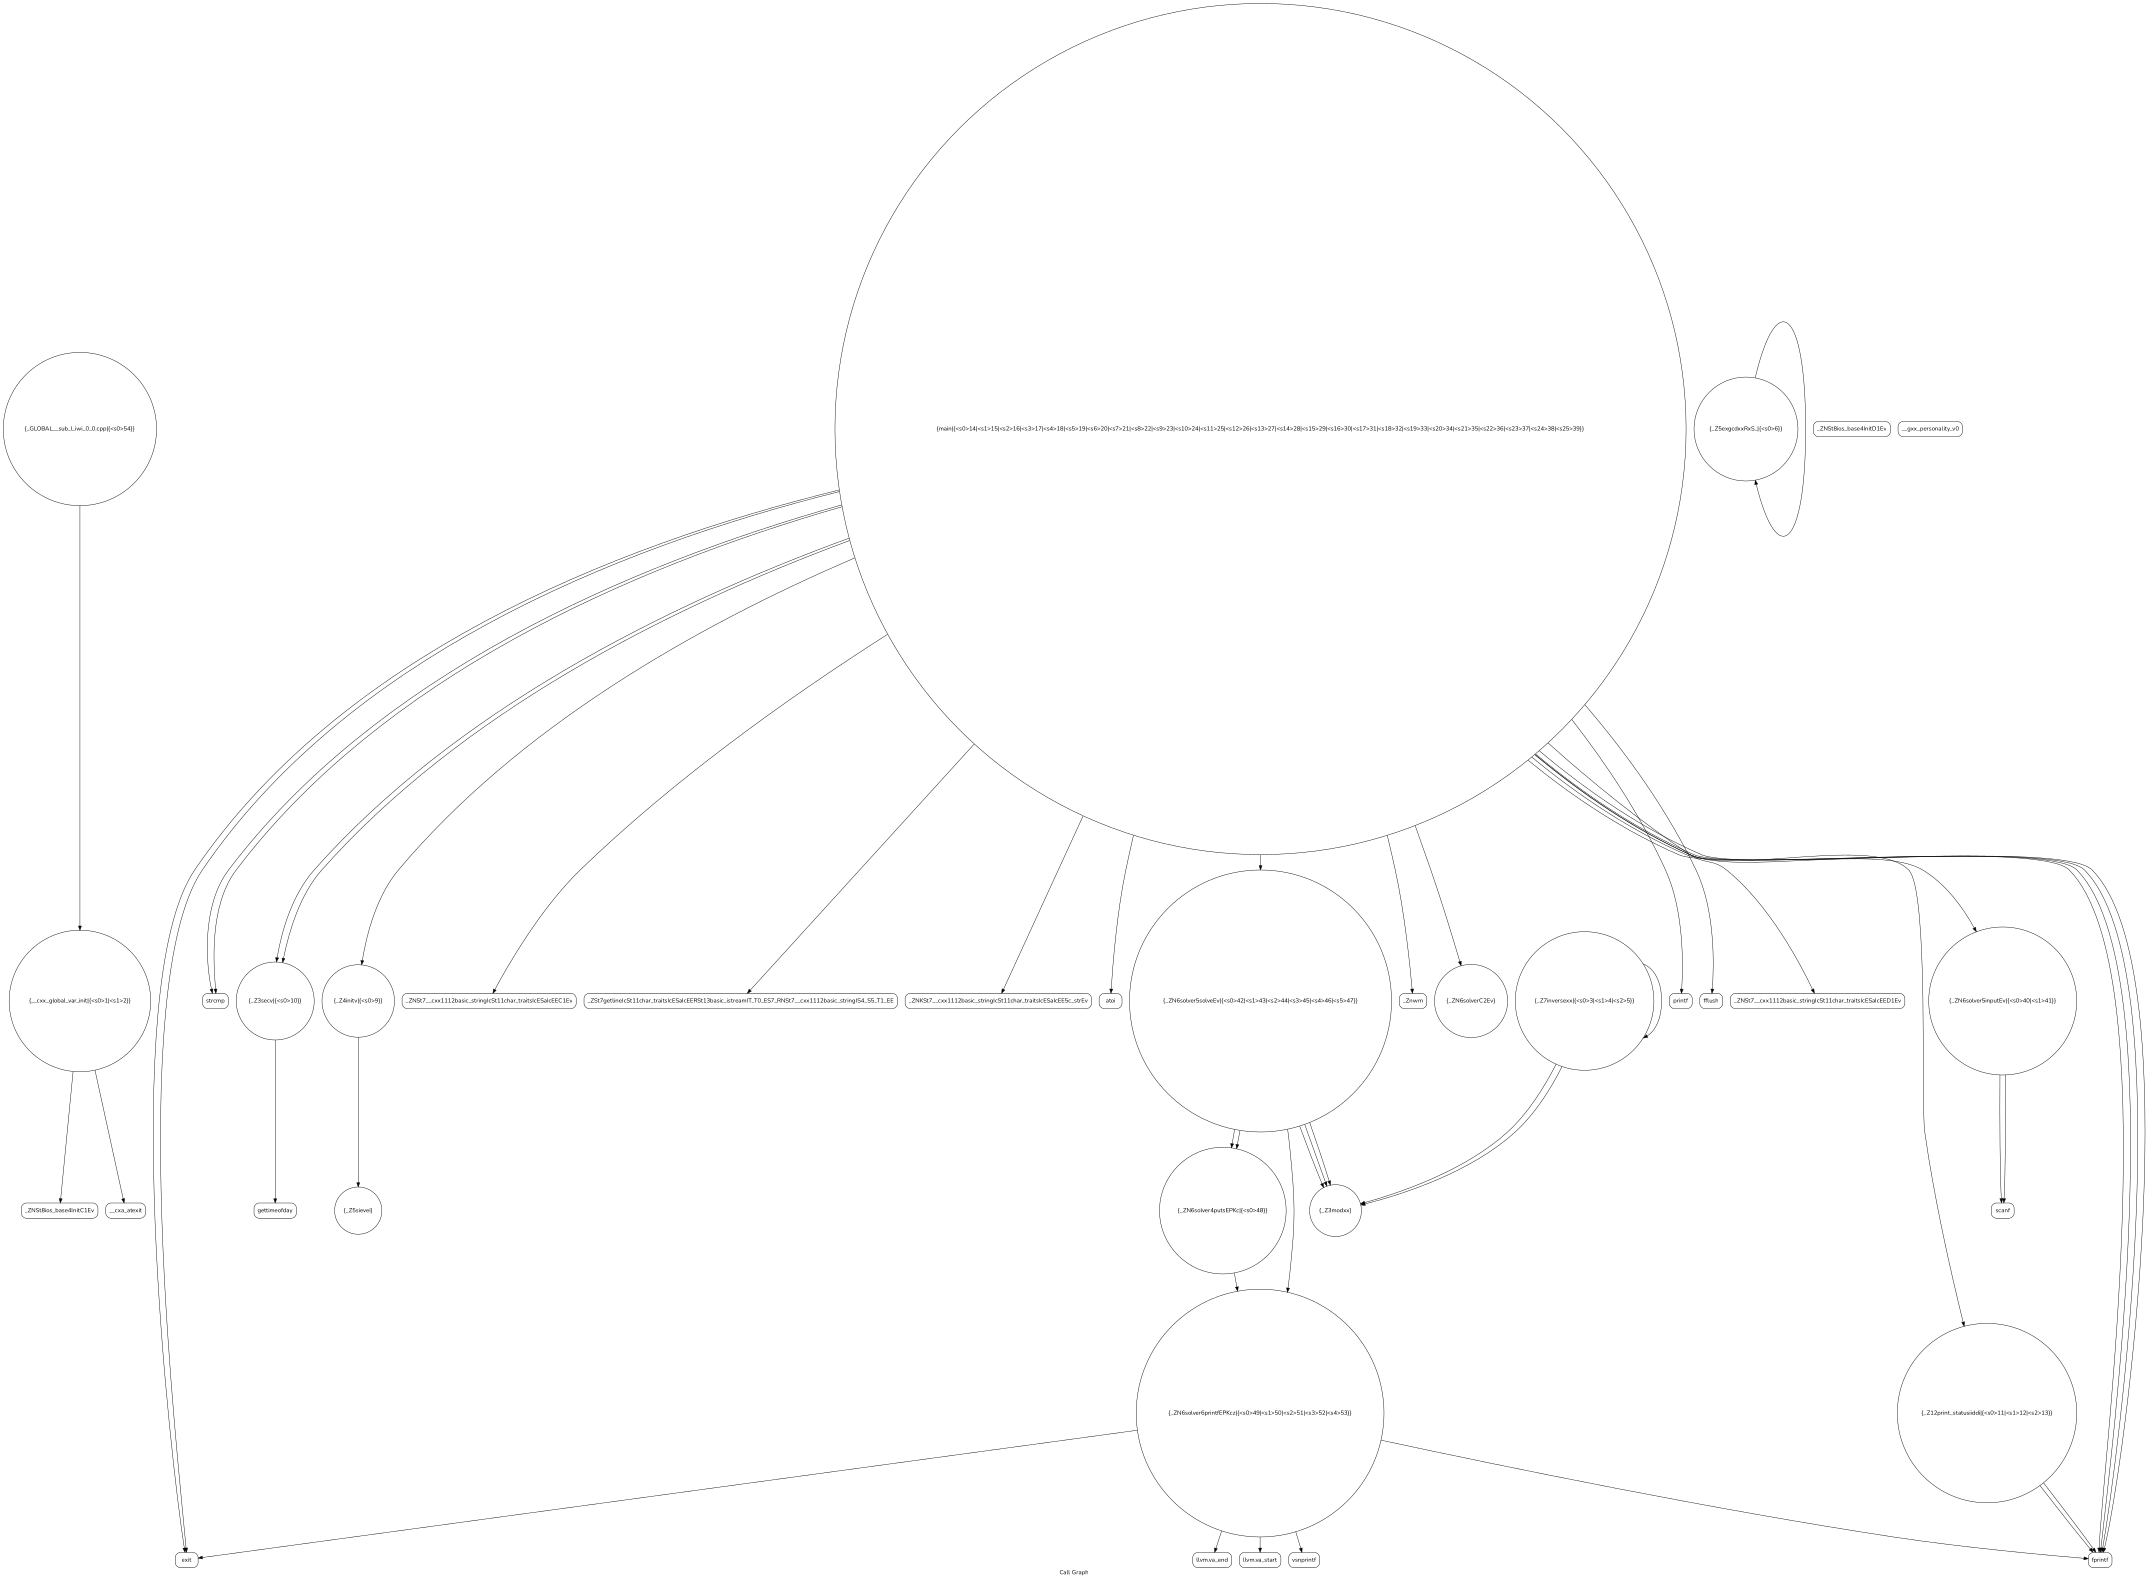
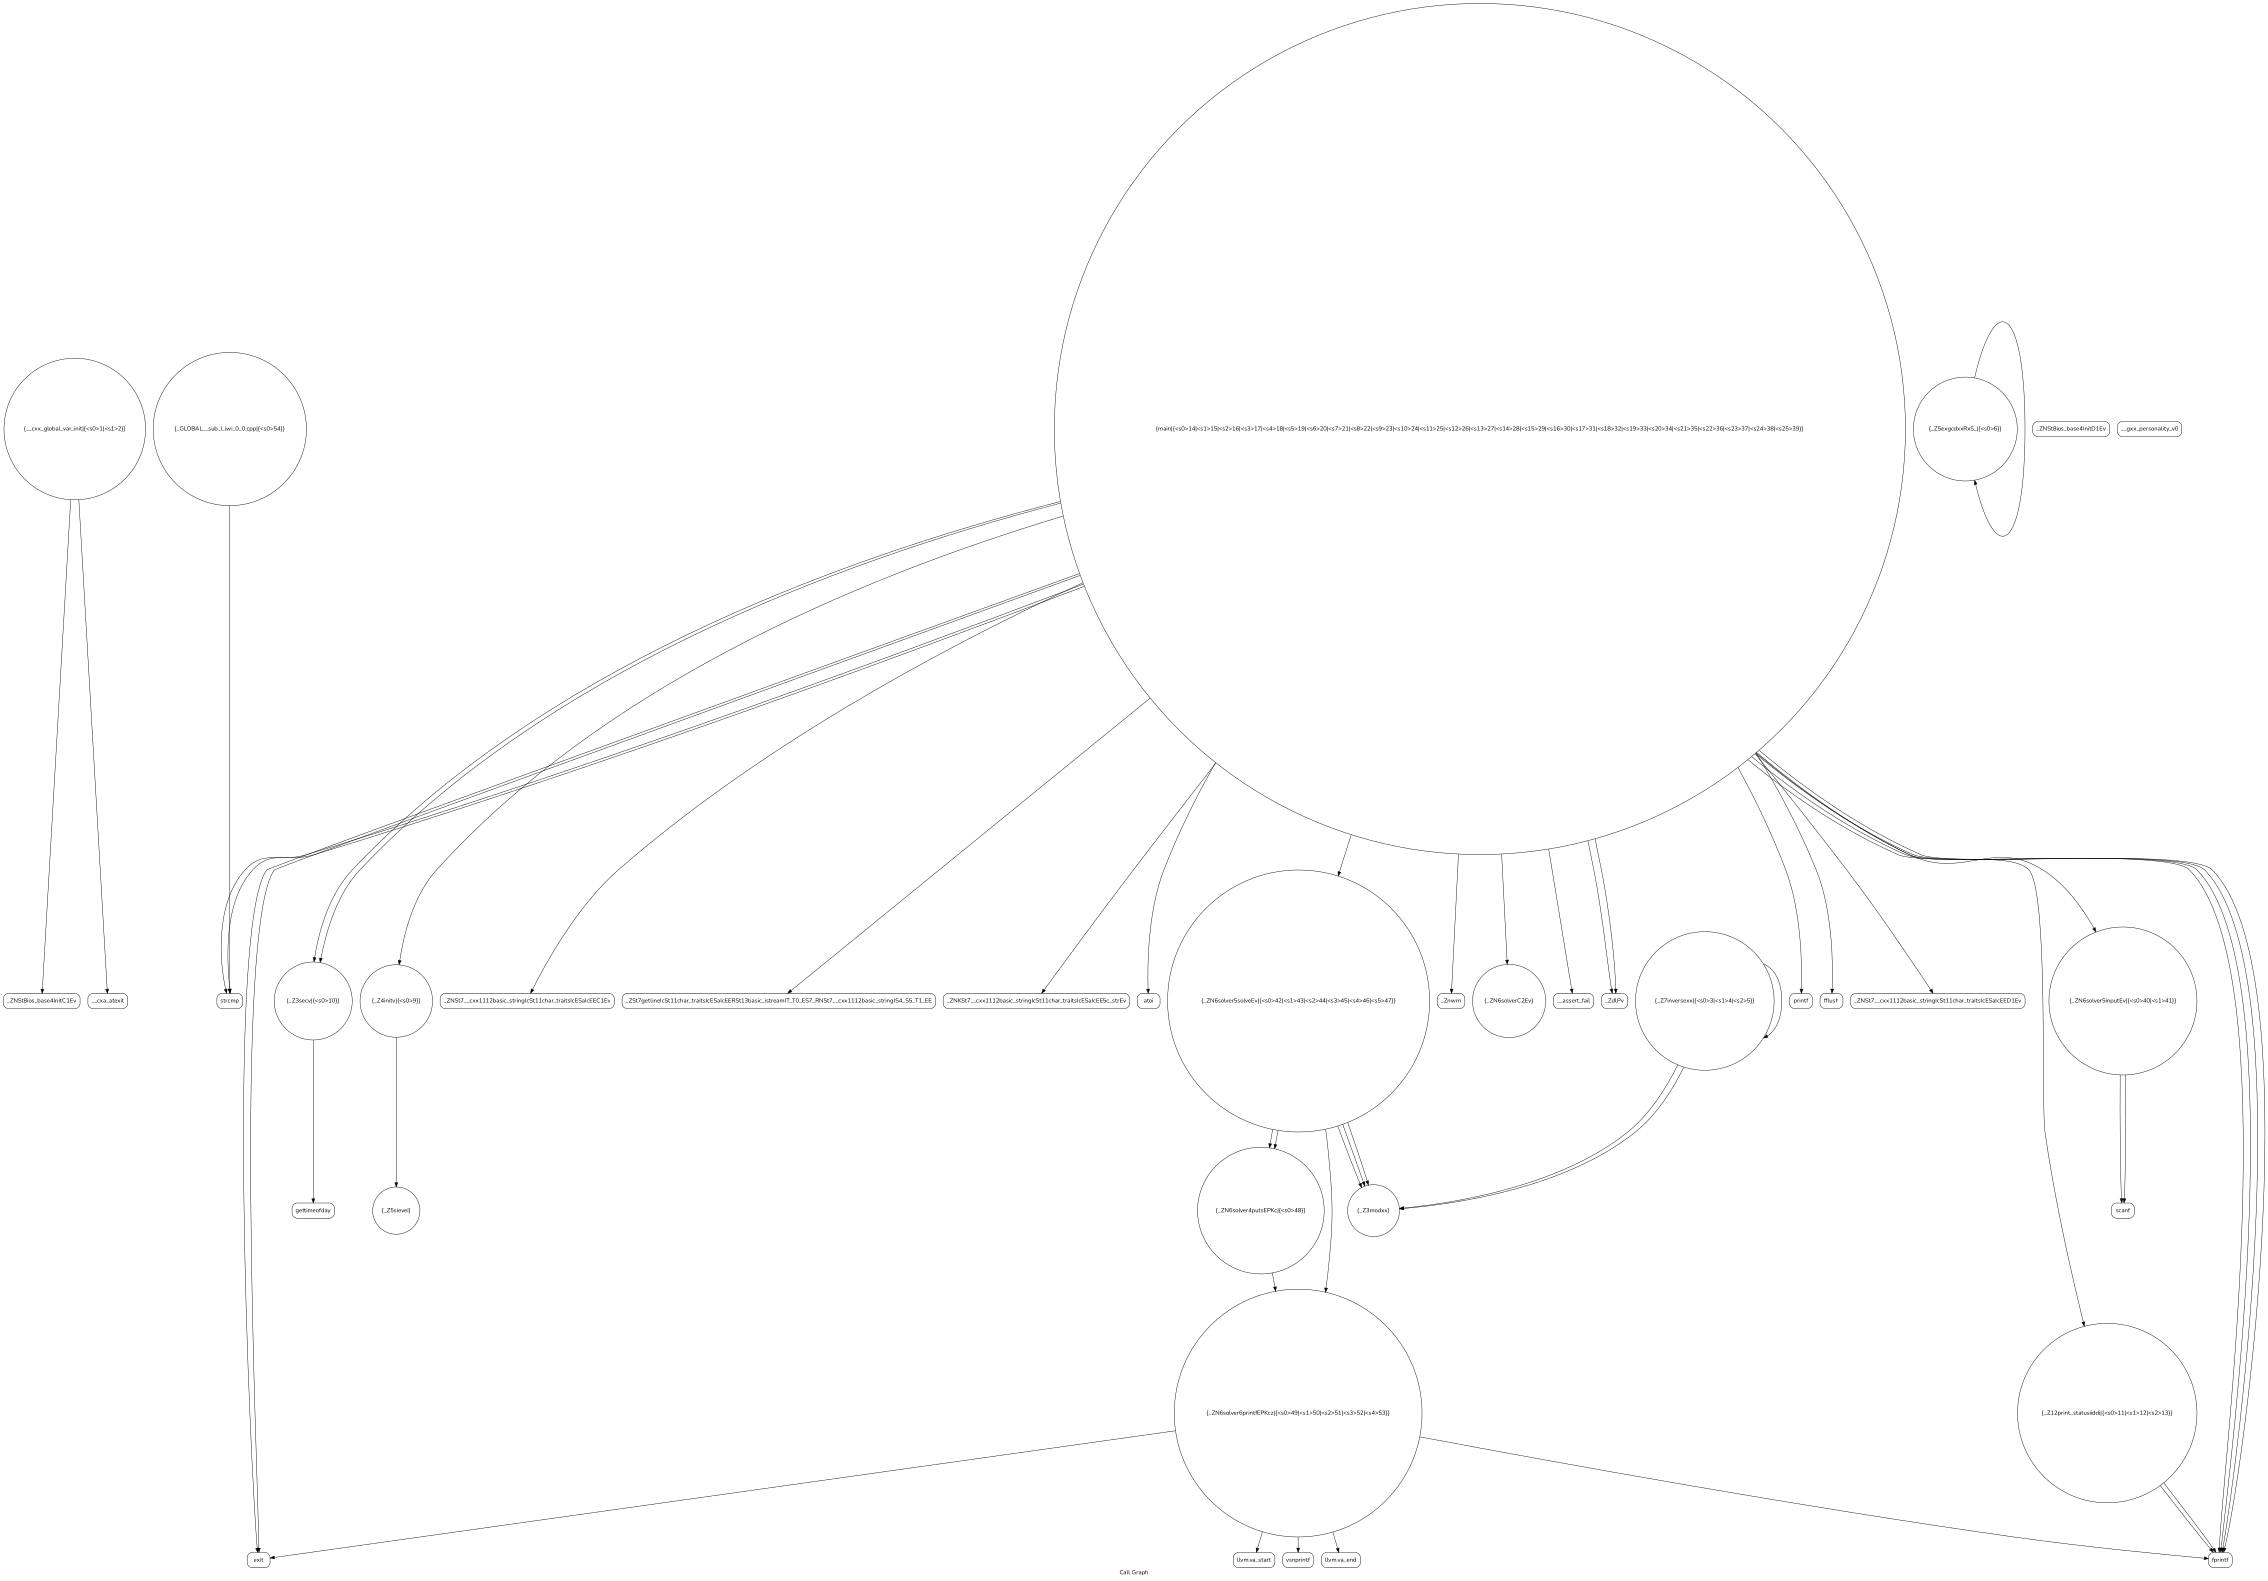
(80, 716) -> (230, 747)
none -> (1574, 1001)
none -> (1615, 1001)
